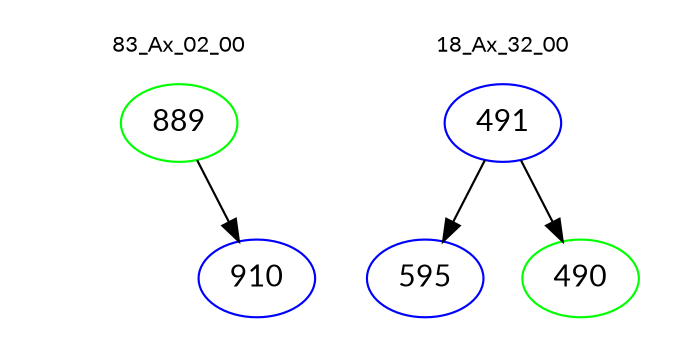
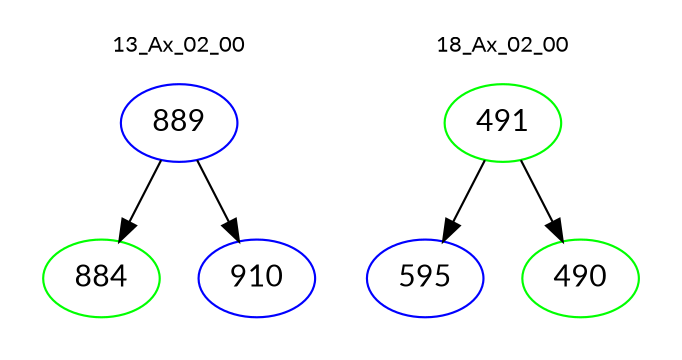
(179, 46) -> (179, 46)
(503, 46) -> (503, 46)
(179, 123) -> (179, 123)
(503, 123) -> (503, 123)
none -> (101, 278)
